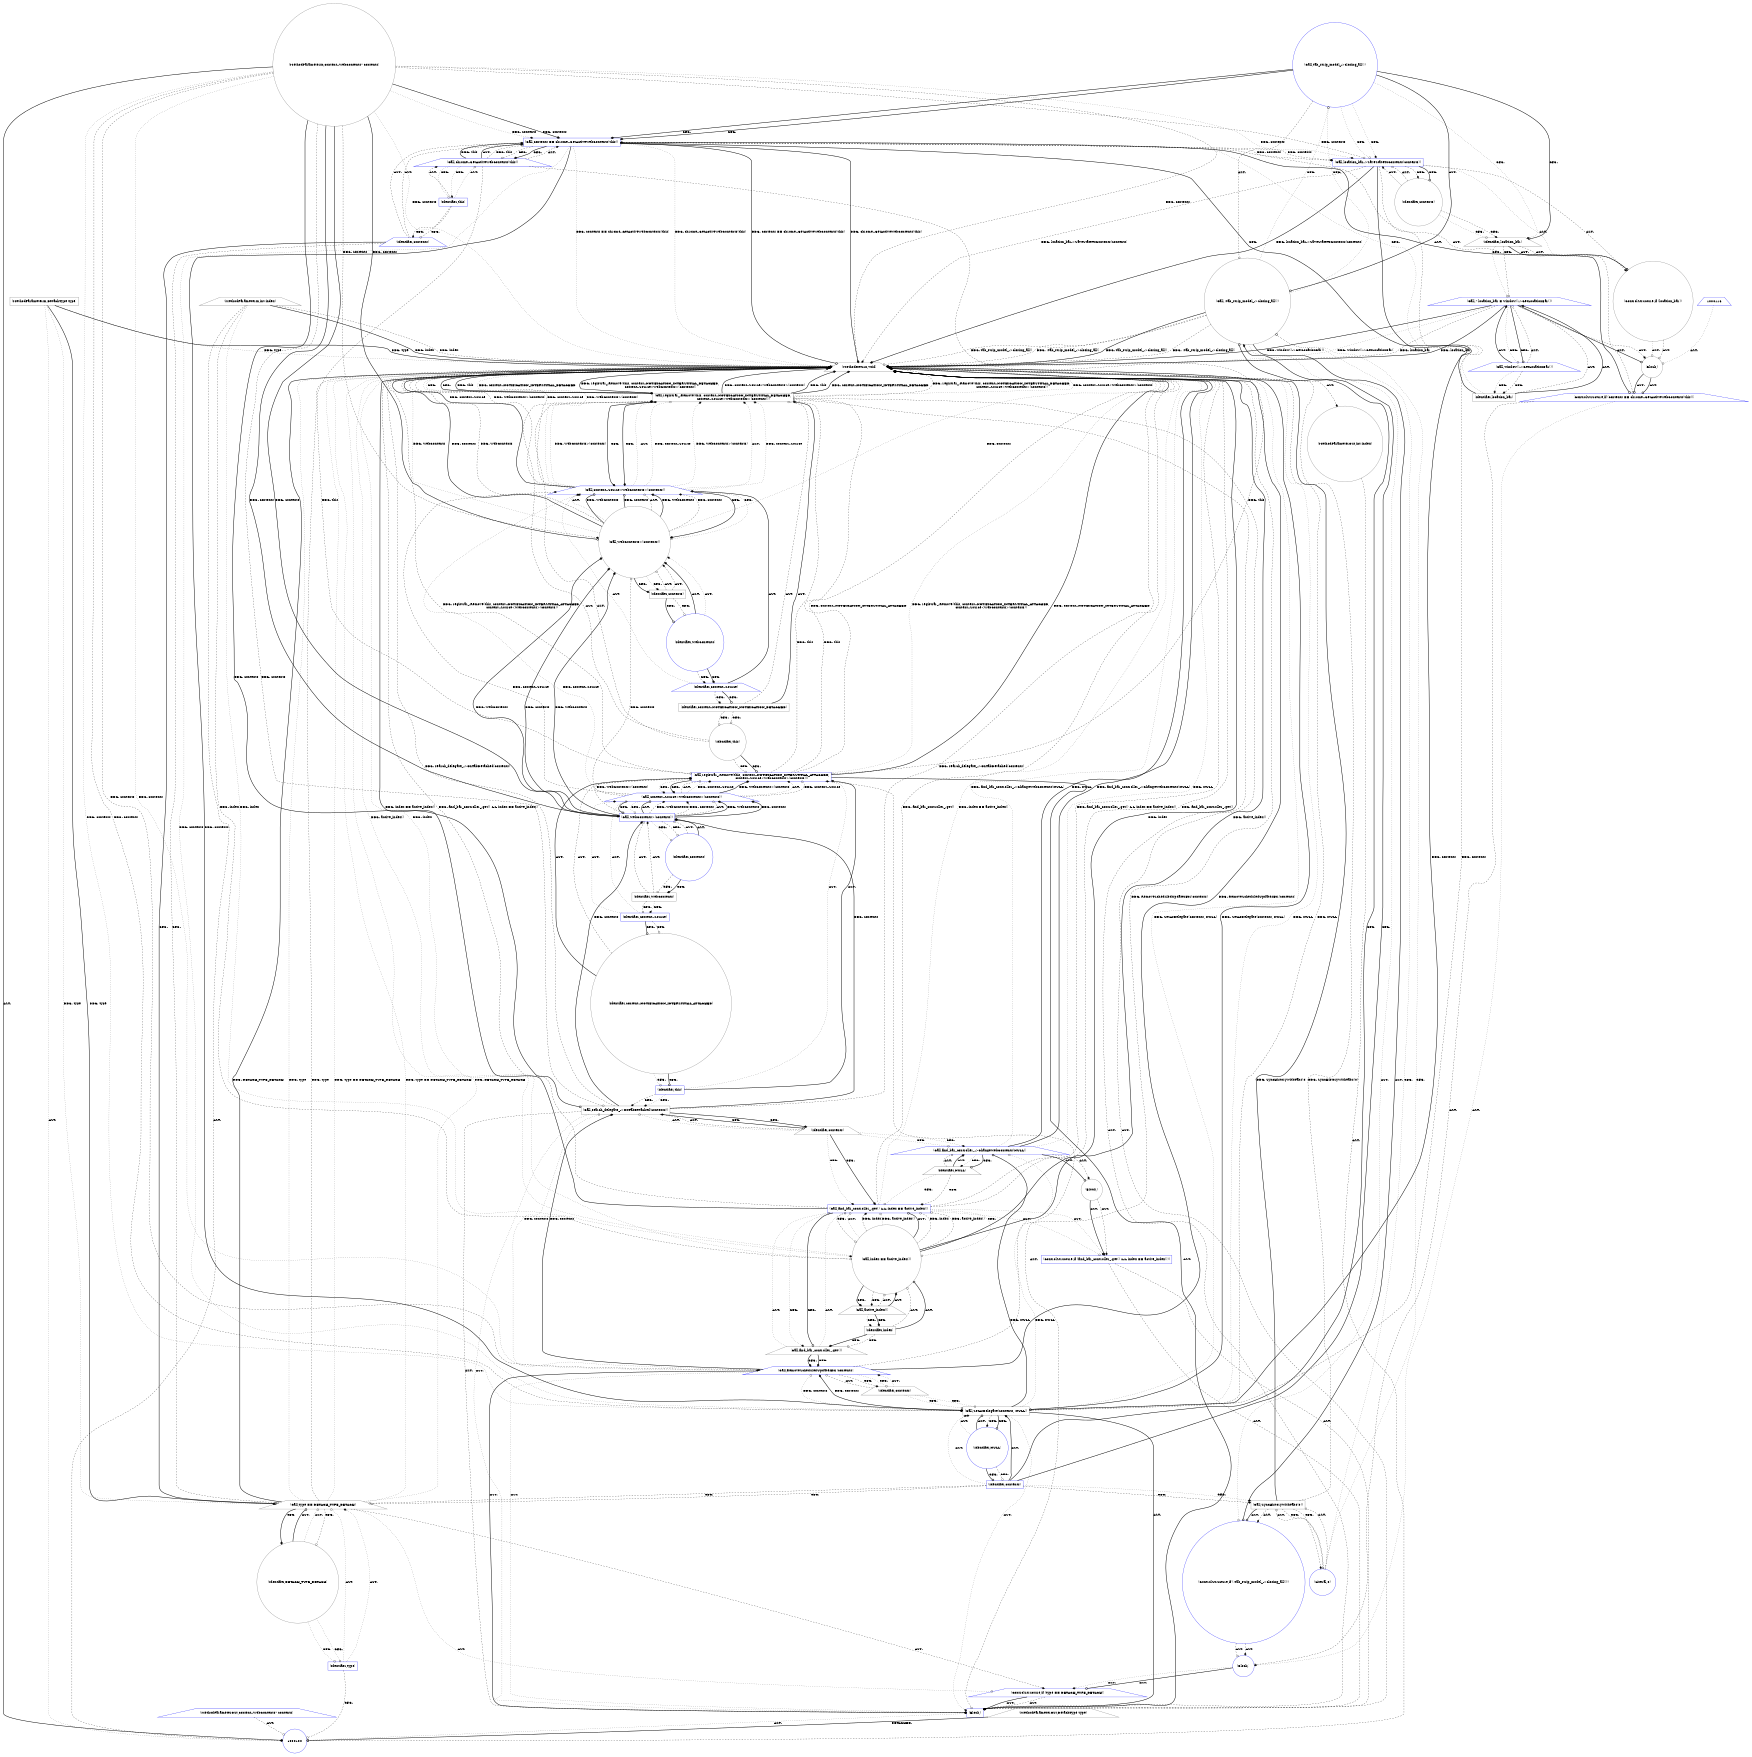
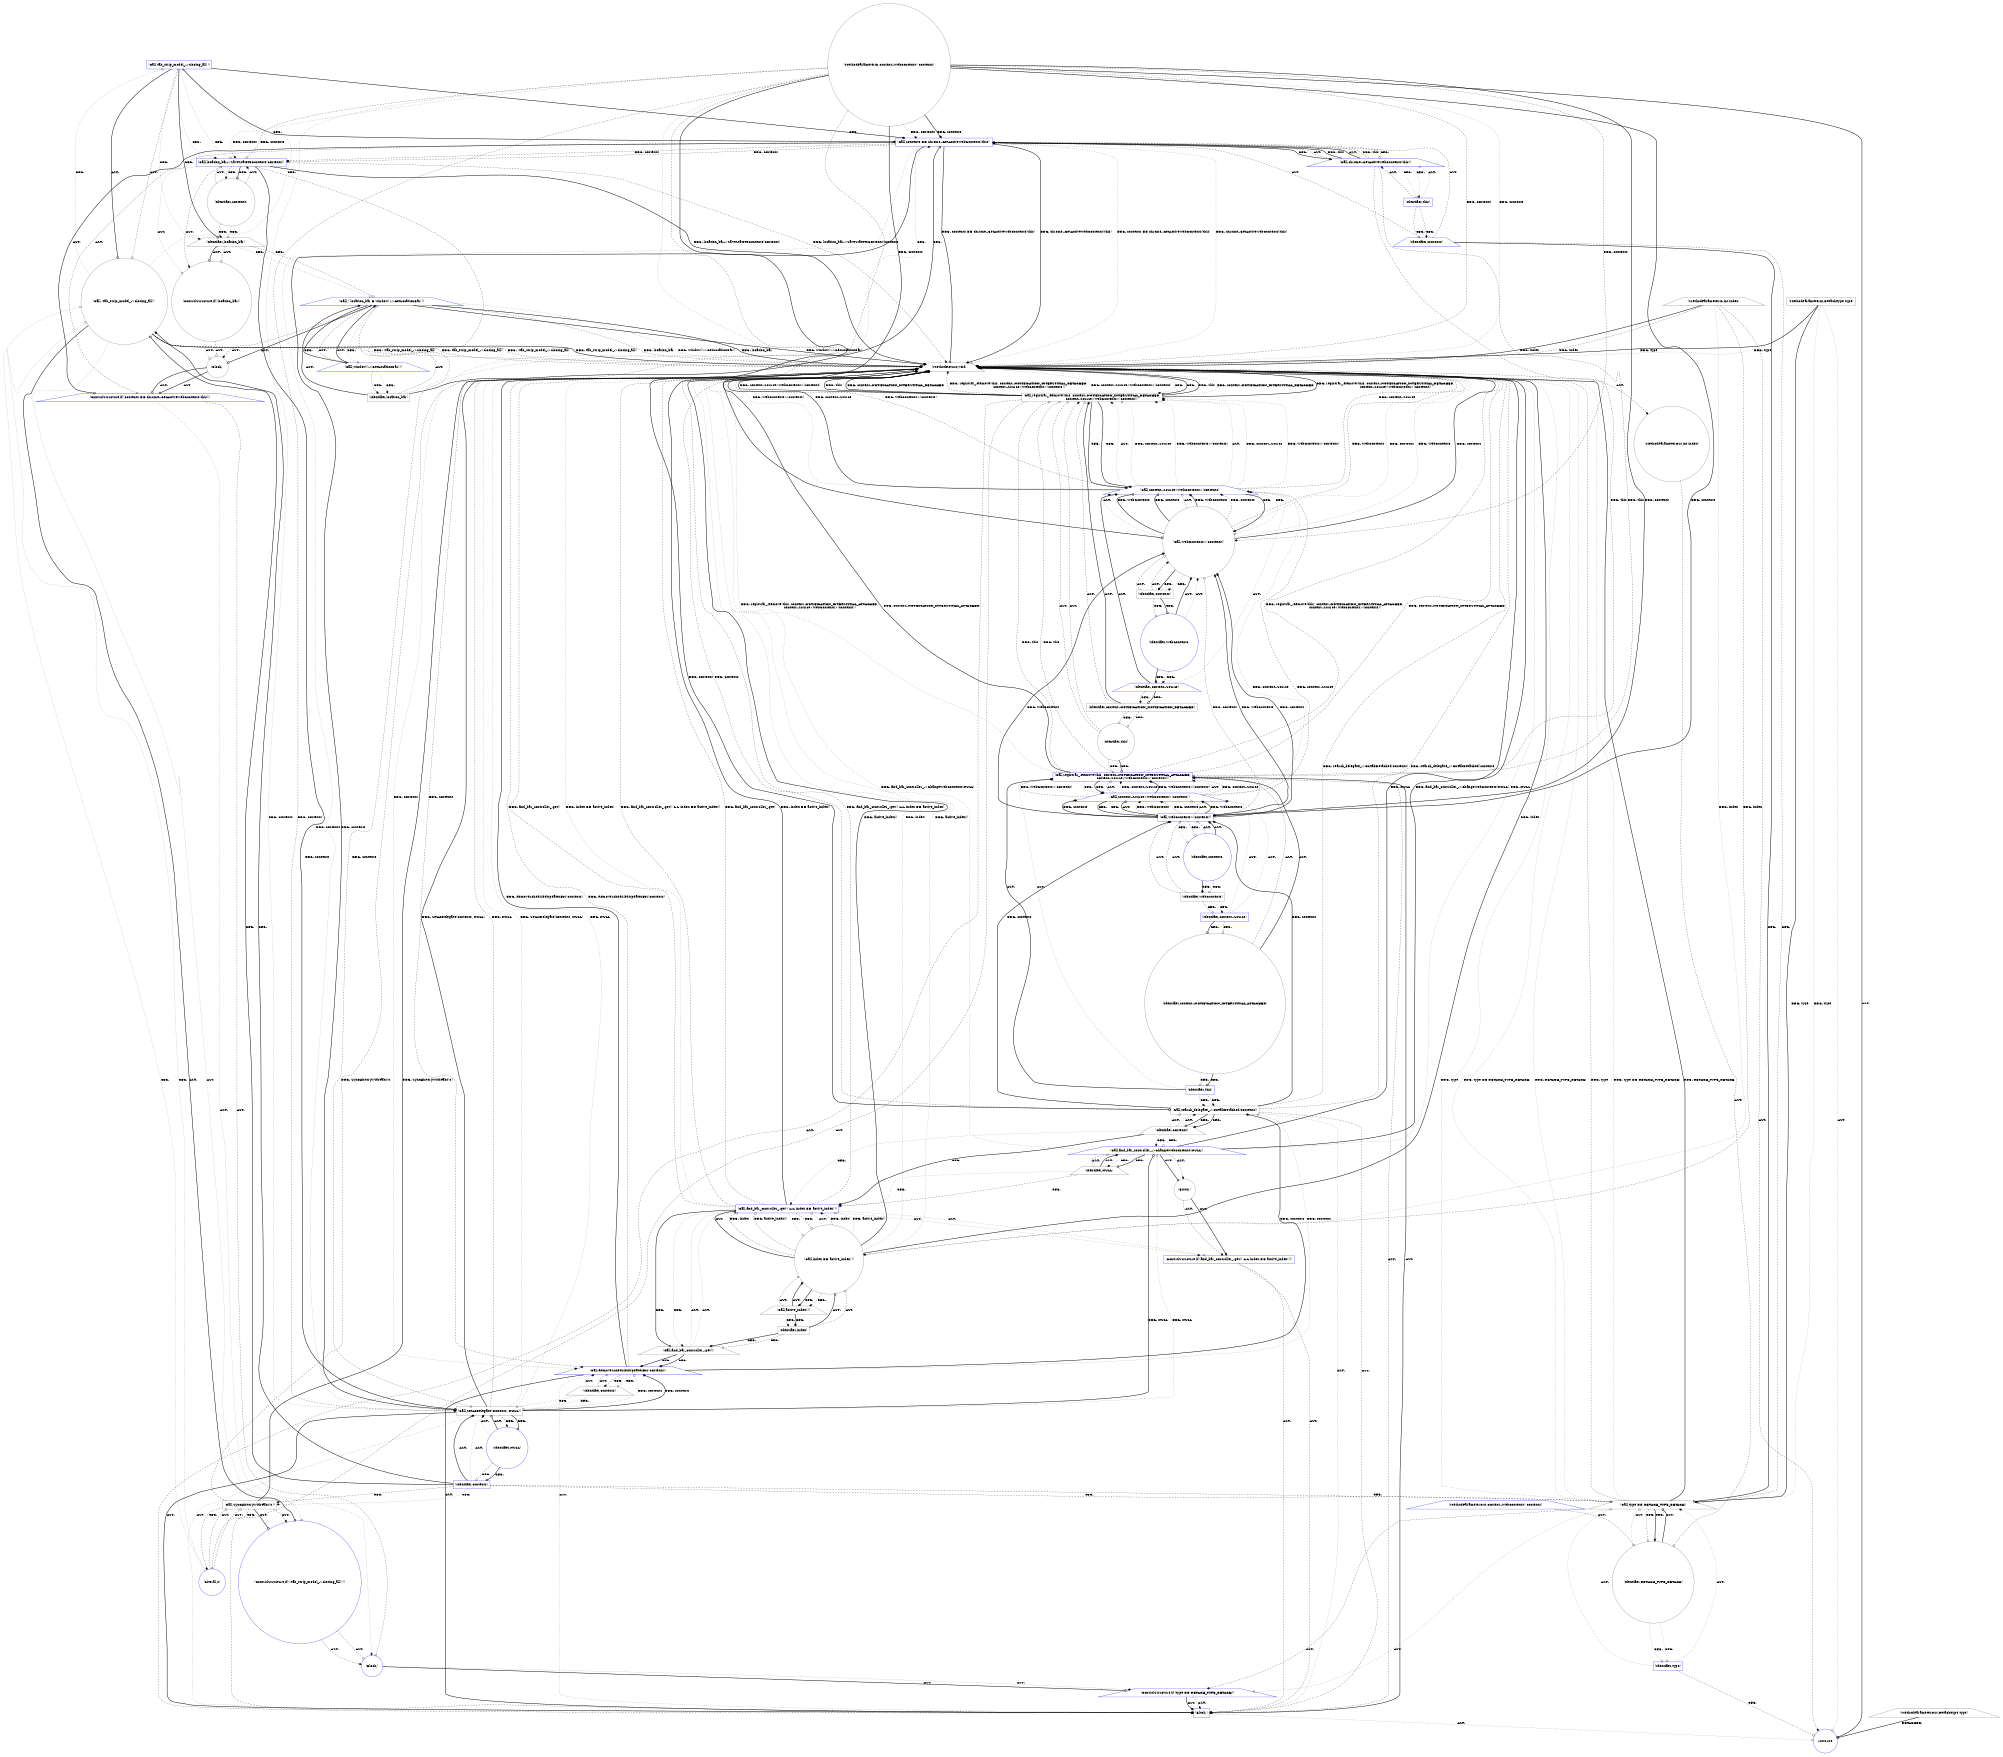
(1335, 65) -> (179, 65)
(1714, 301) -> none
(1404, 1636) -> (1714, 1029)
(268, 1726) -> (1601, 1517)
